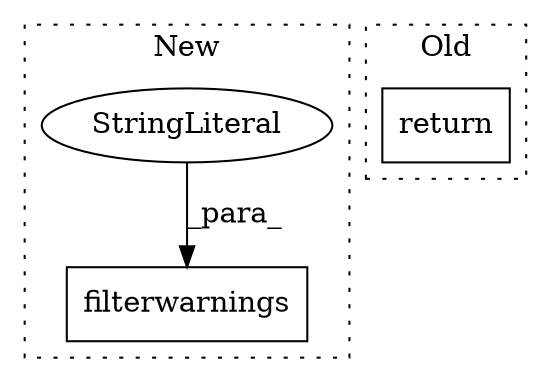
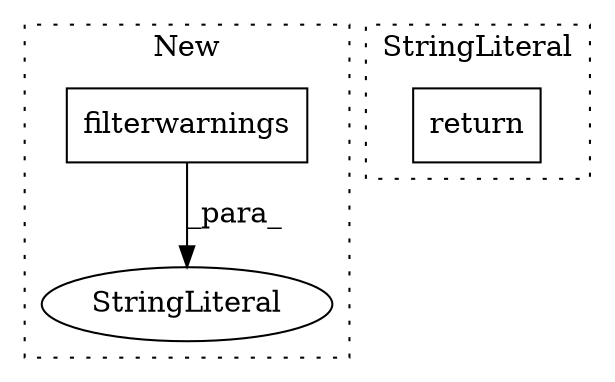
(446, 48) -> (478, 48)
(187, 204) -> (187, 204)
